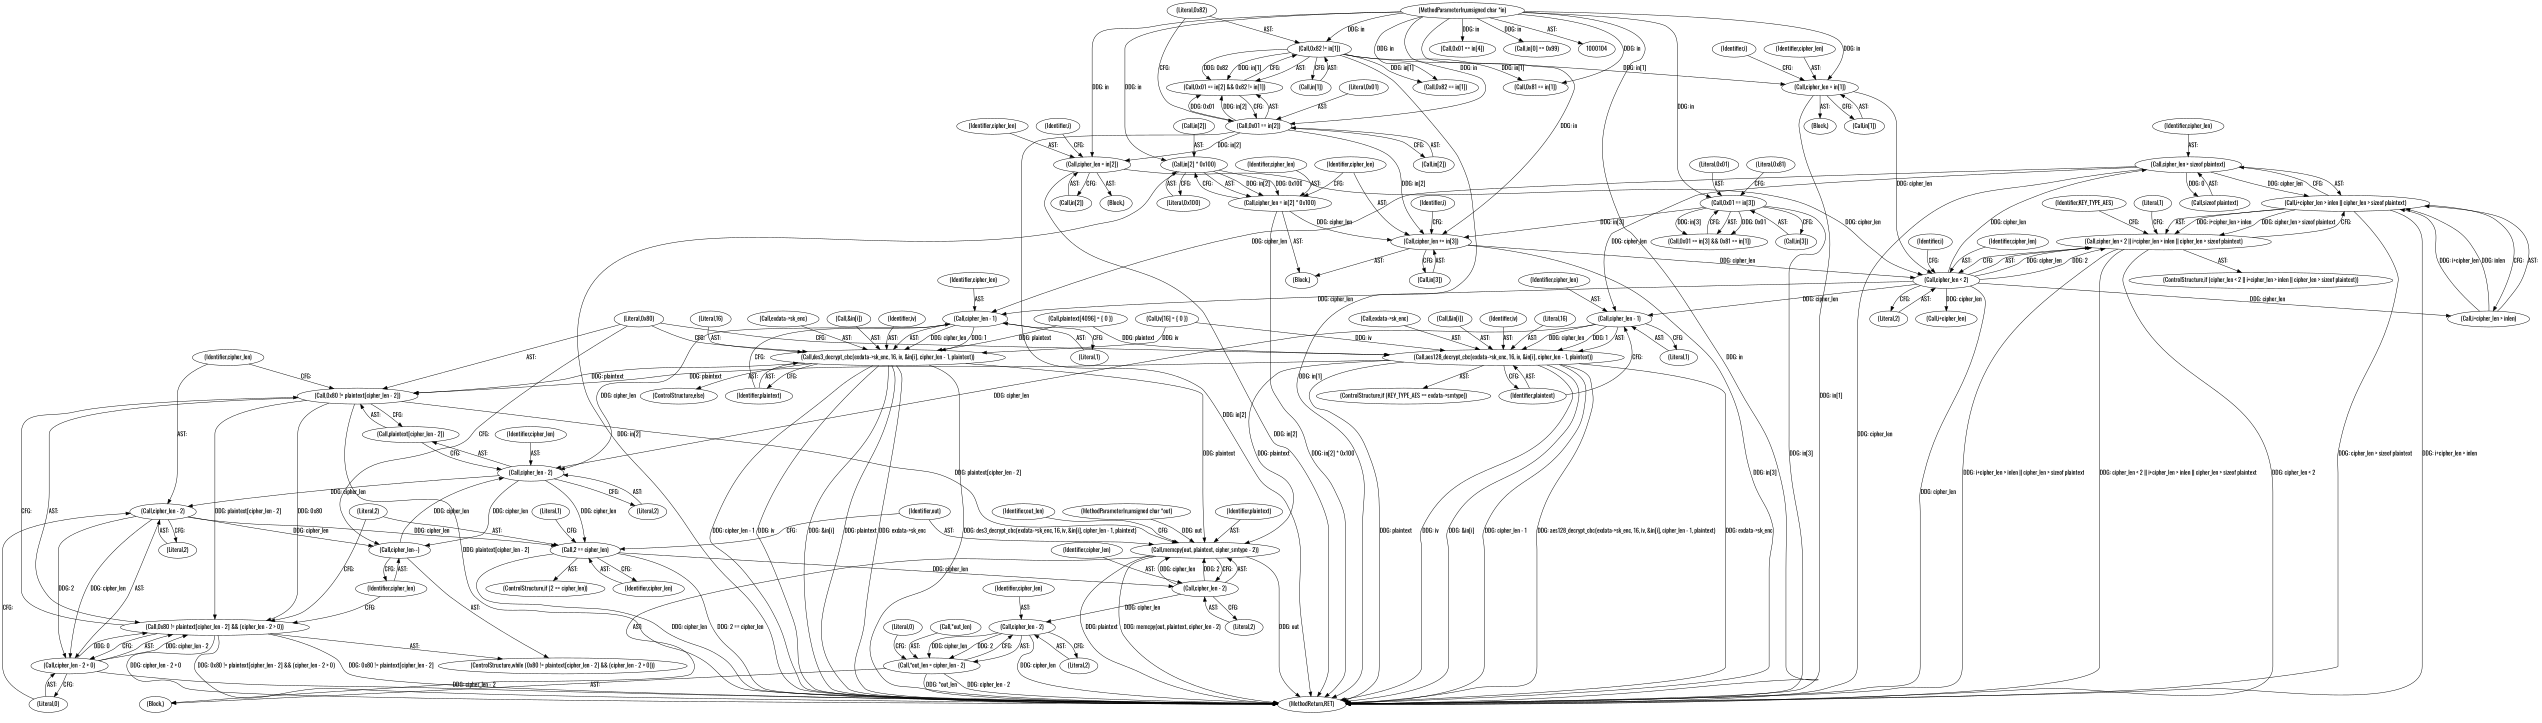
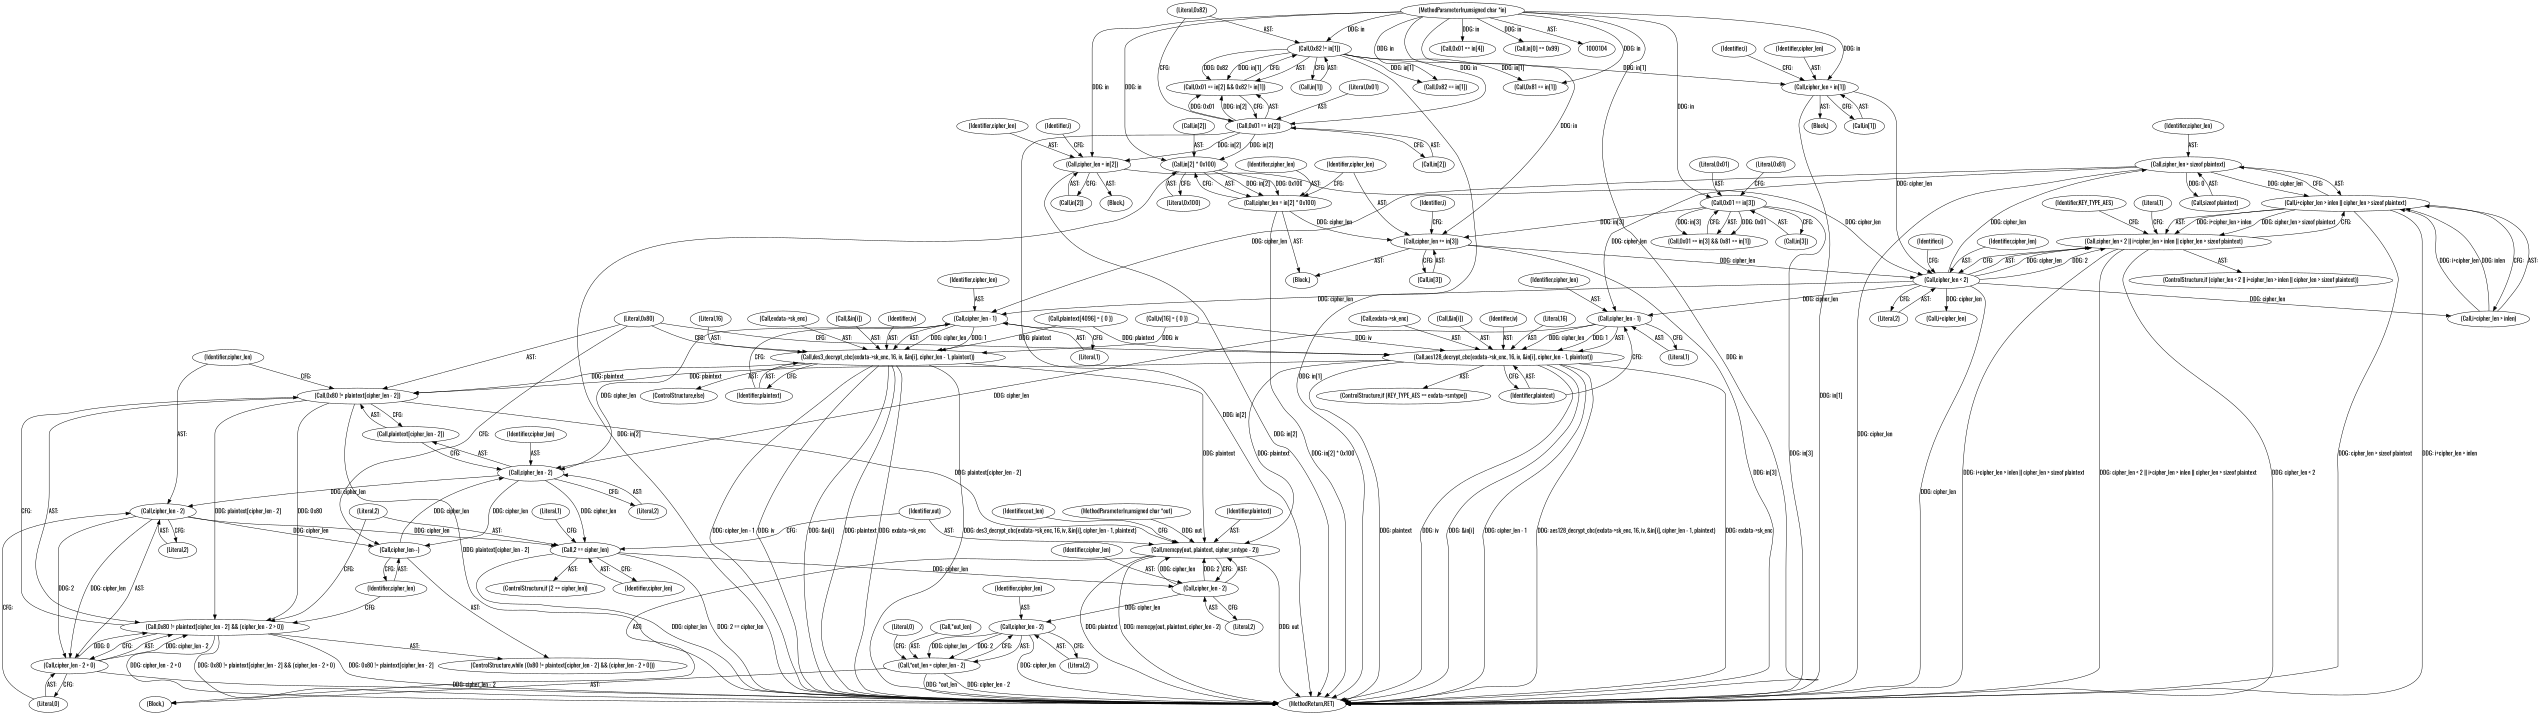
(1380, 151) -> (1242, 150)
